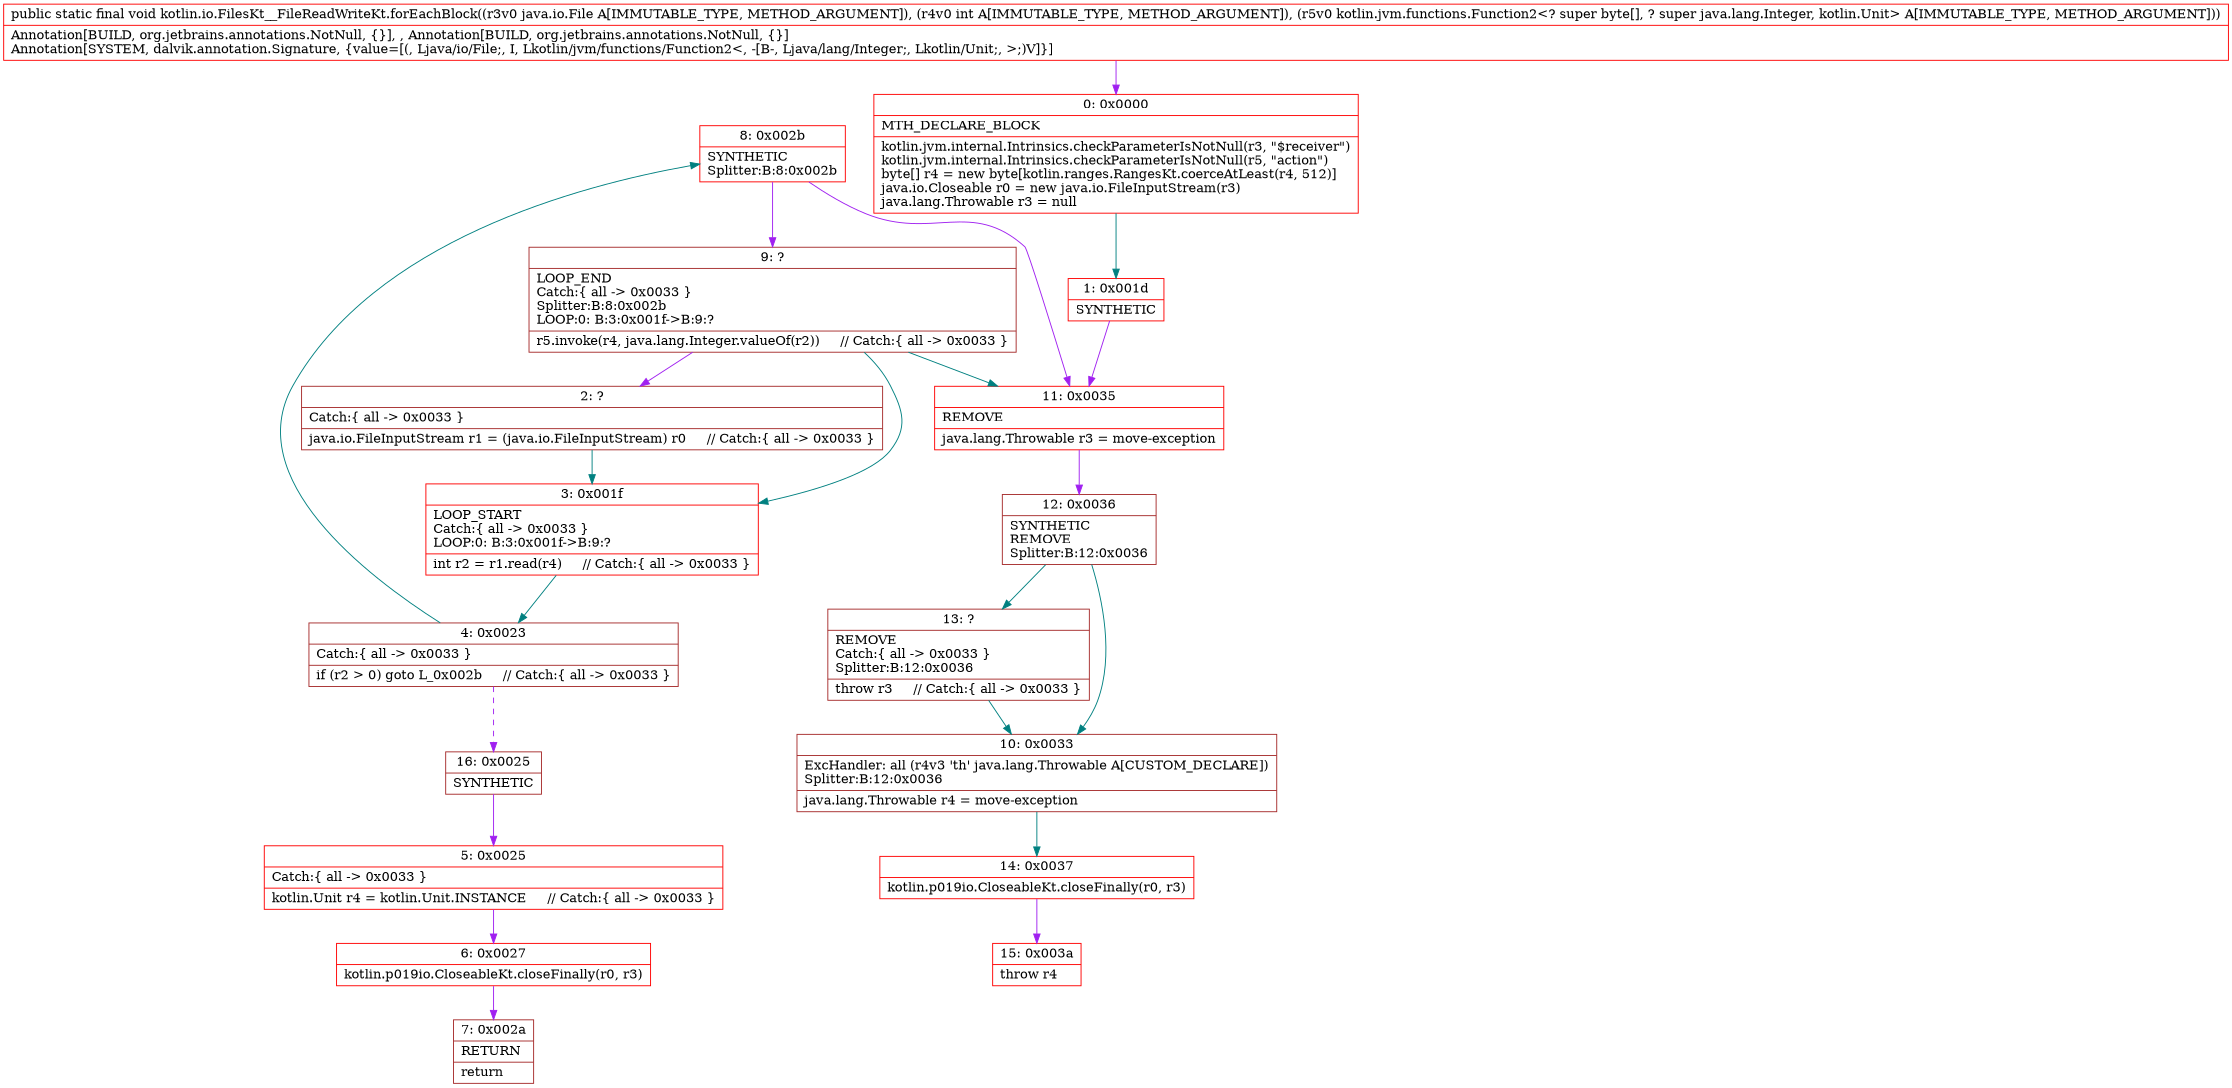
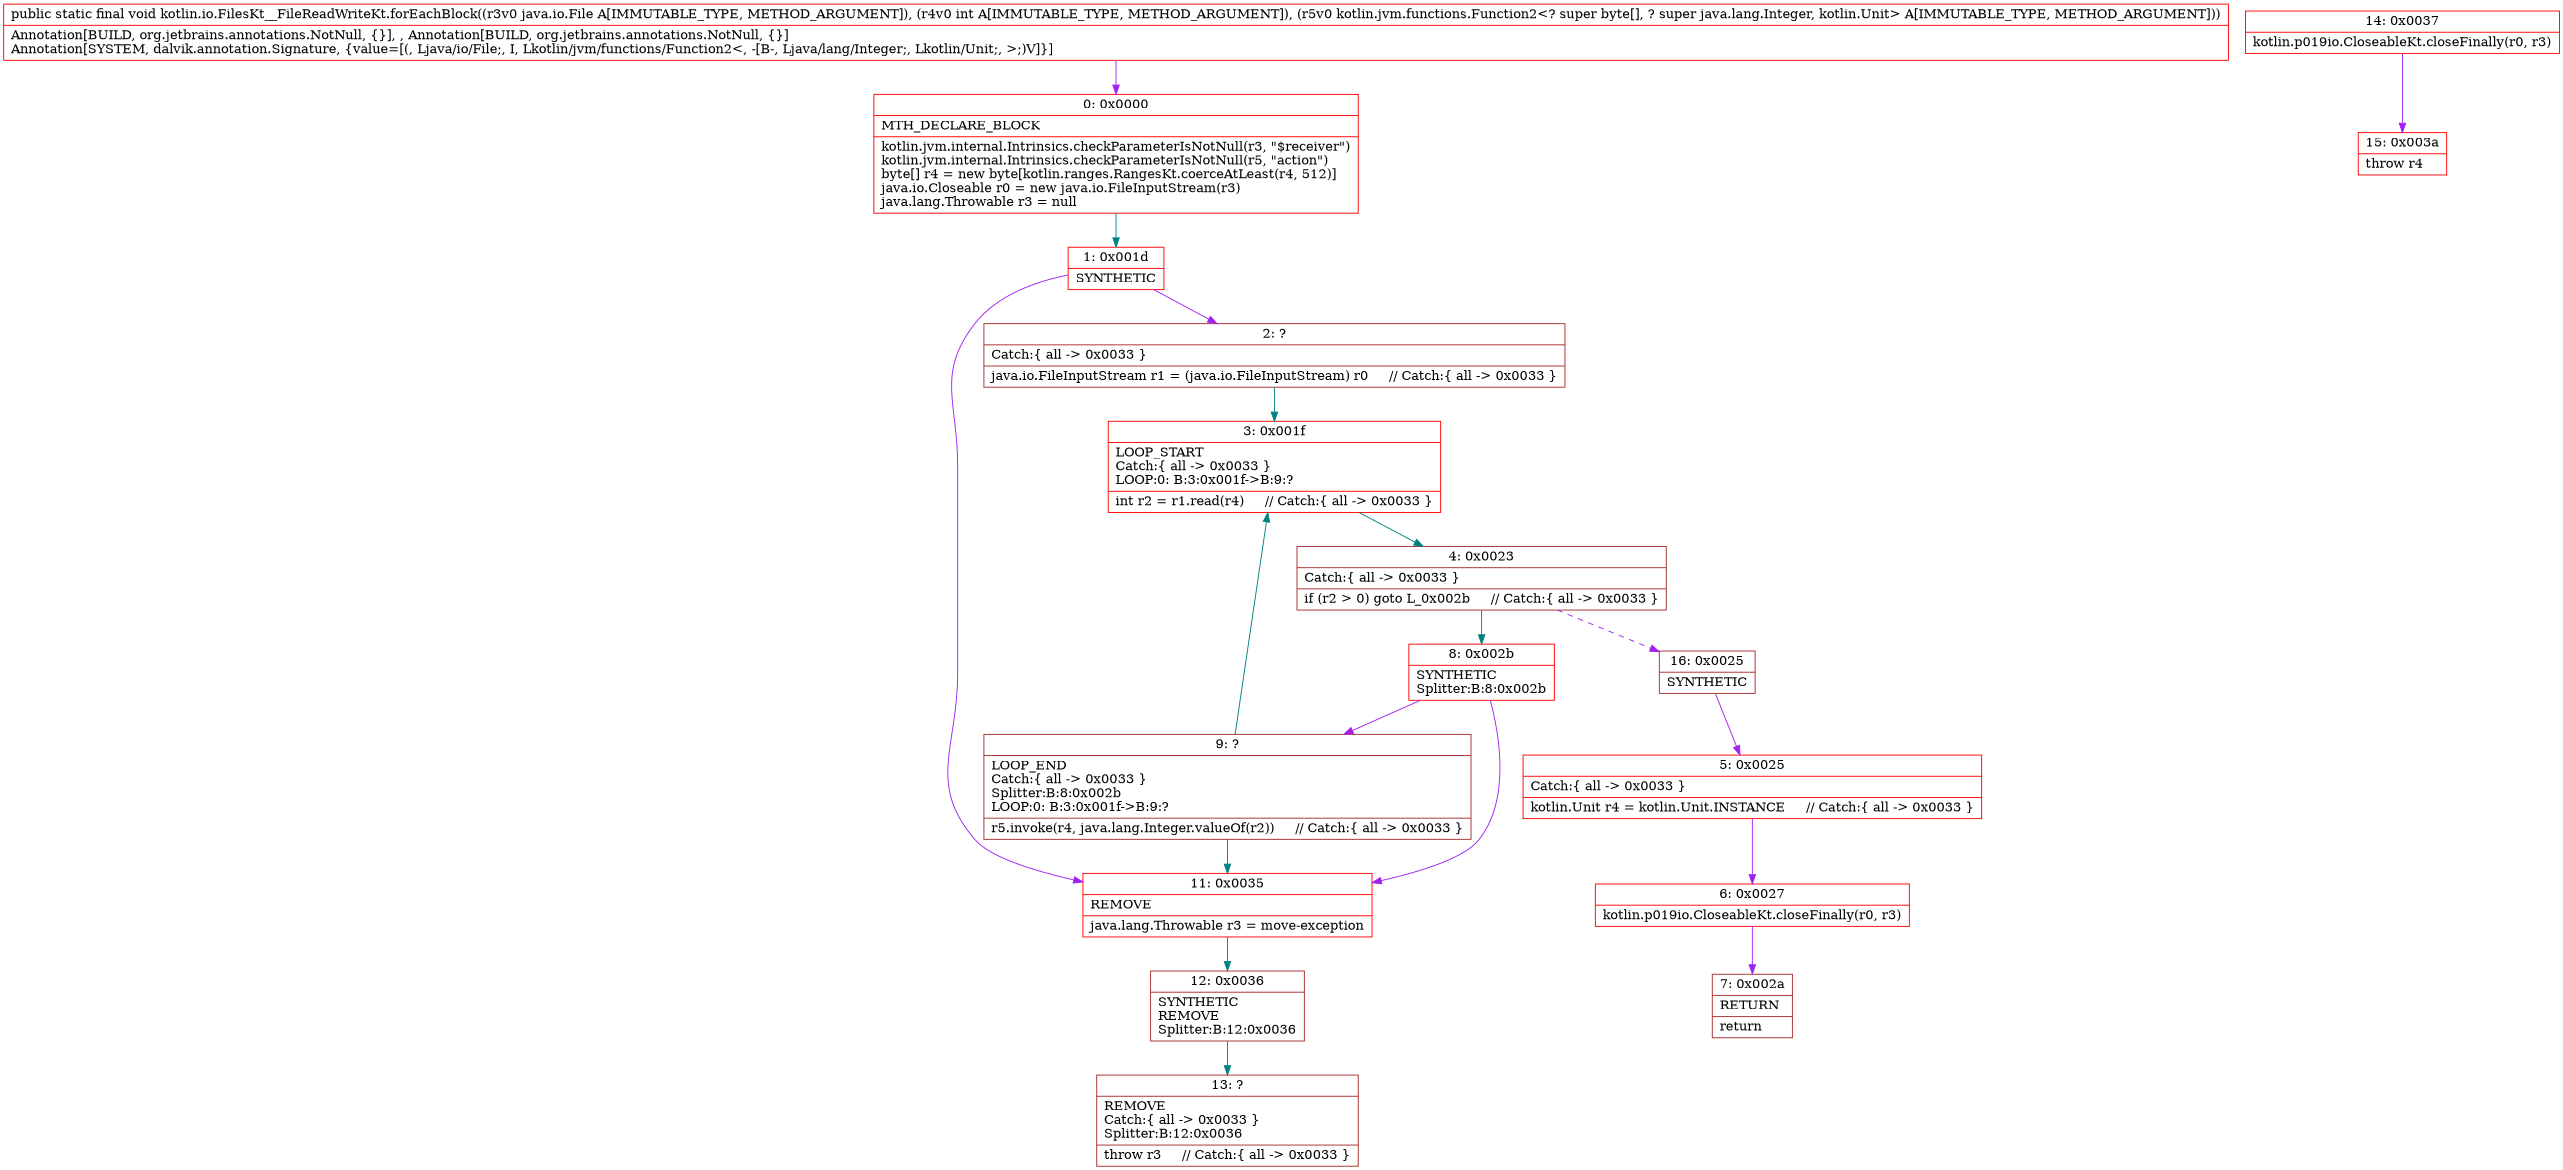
(670, 367) -> (1181, 304)
(1079, 467) -> (1227, 949)
(1037, 773) -> none
